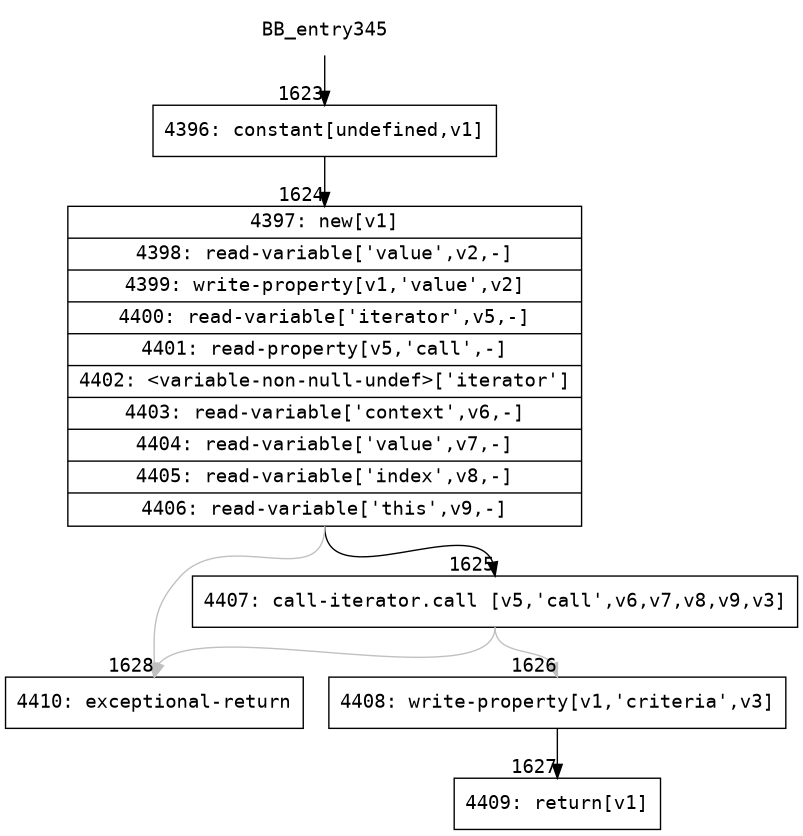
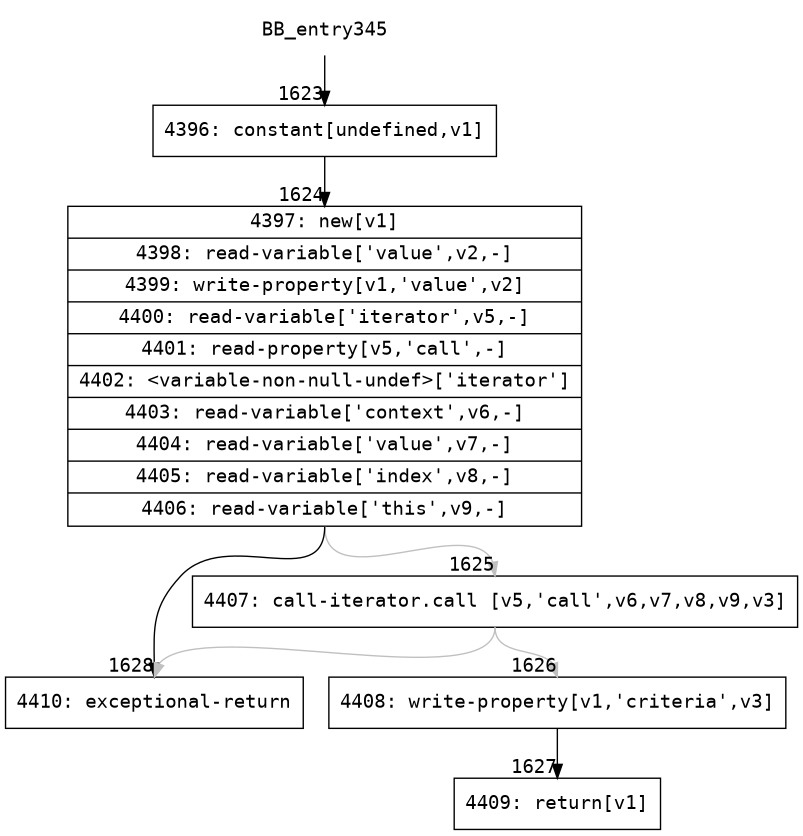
(403, 552) -> (403, 552)
(213, 559) -> (213, 559)
